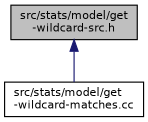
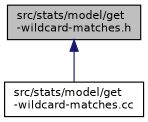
(74, 22) -> (74, 22)
